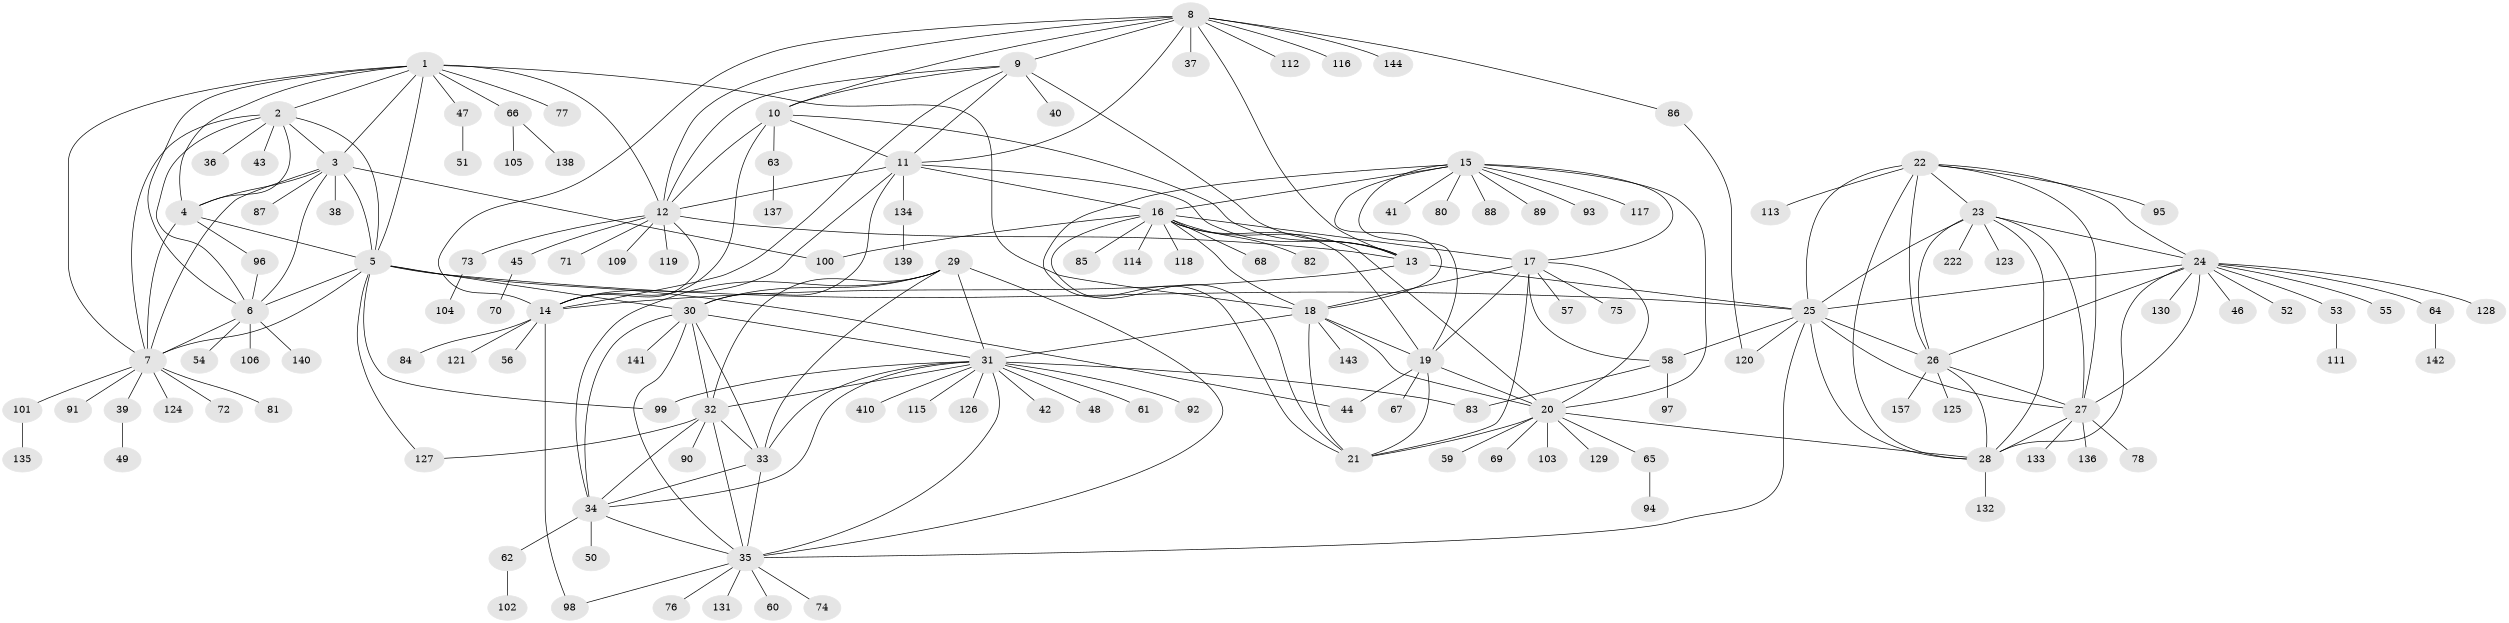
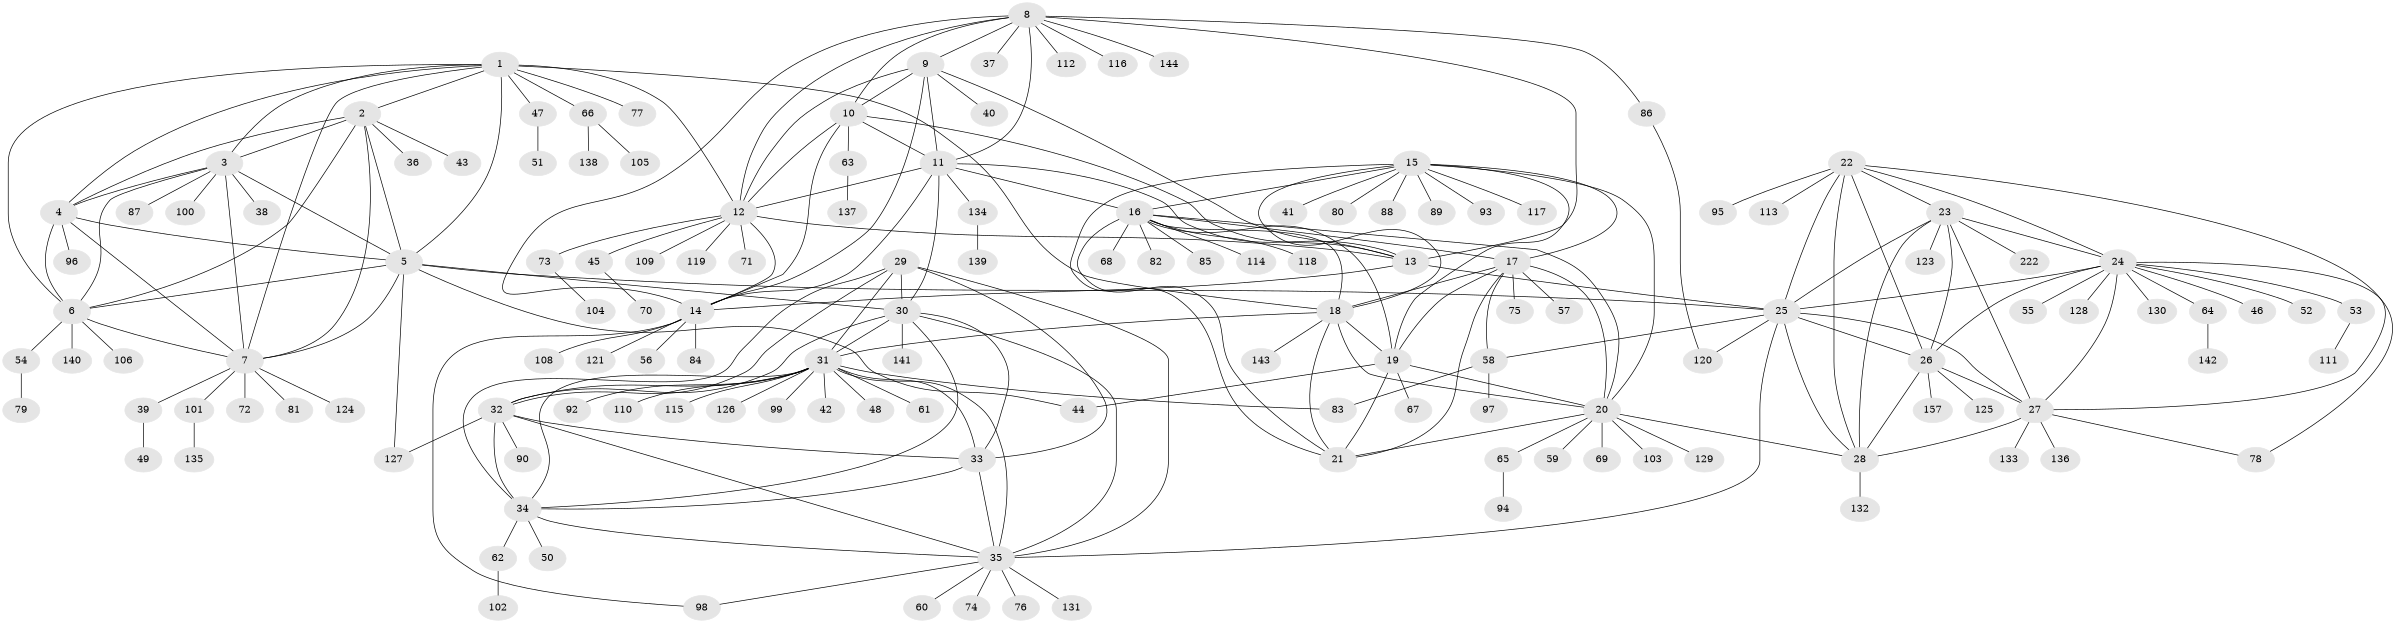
(1006, 231) -> none
(255, 287) -> (46, 264)
none -> (544, 361)
(459, 392) -> none
(2121, 396) -> (2354, 284)
none -> (21, 410)
(73, 410) -> none
(866, 410) -> (623, 410)
